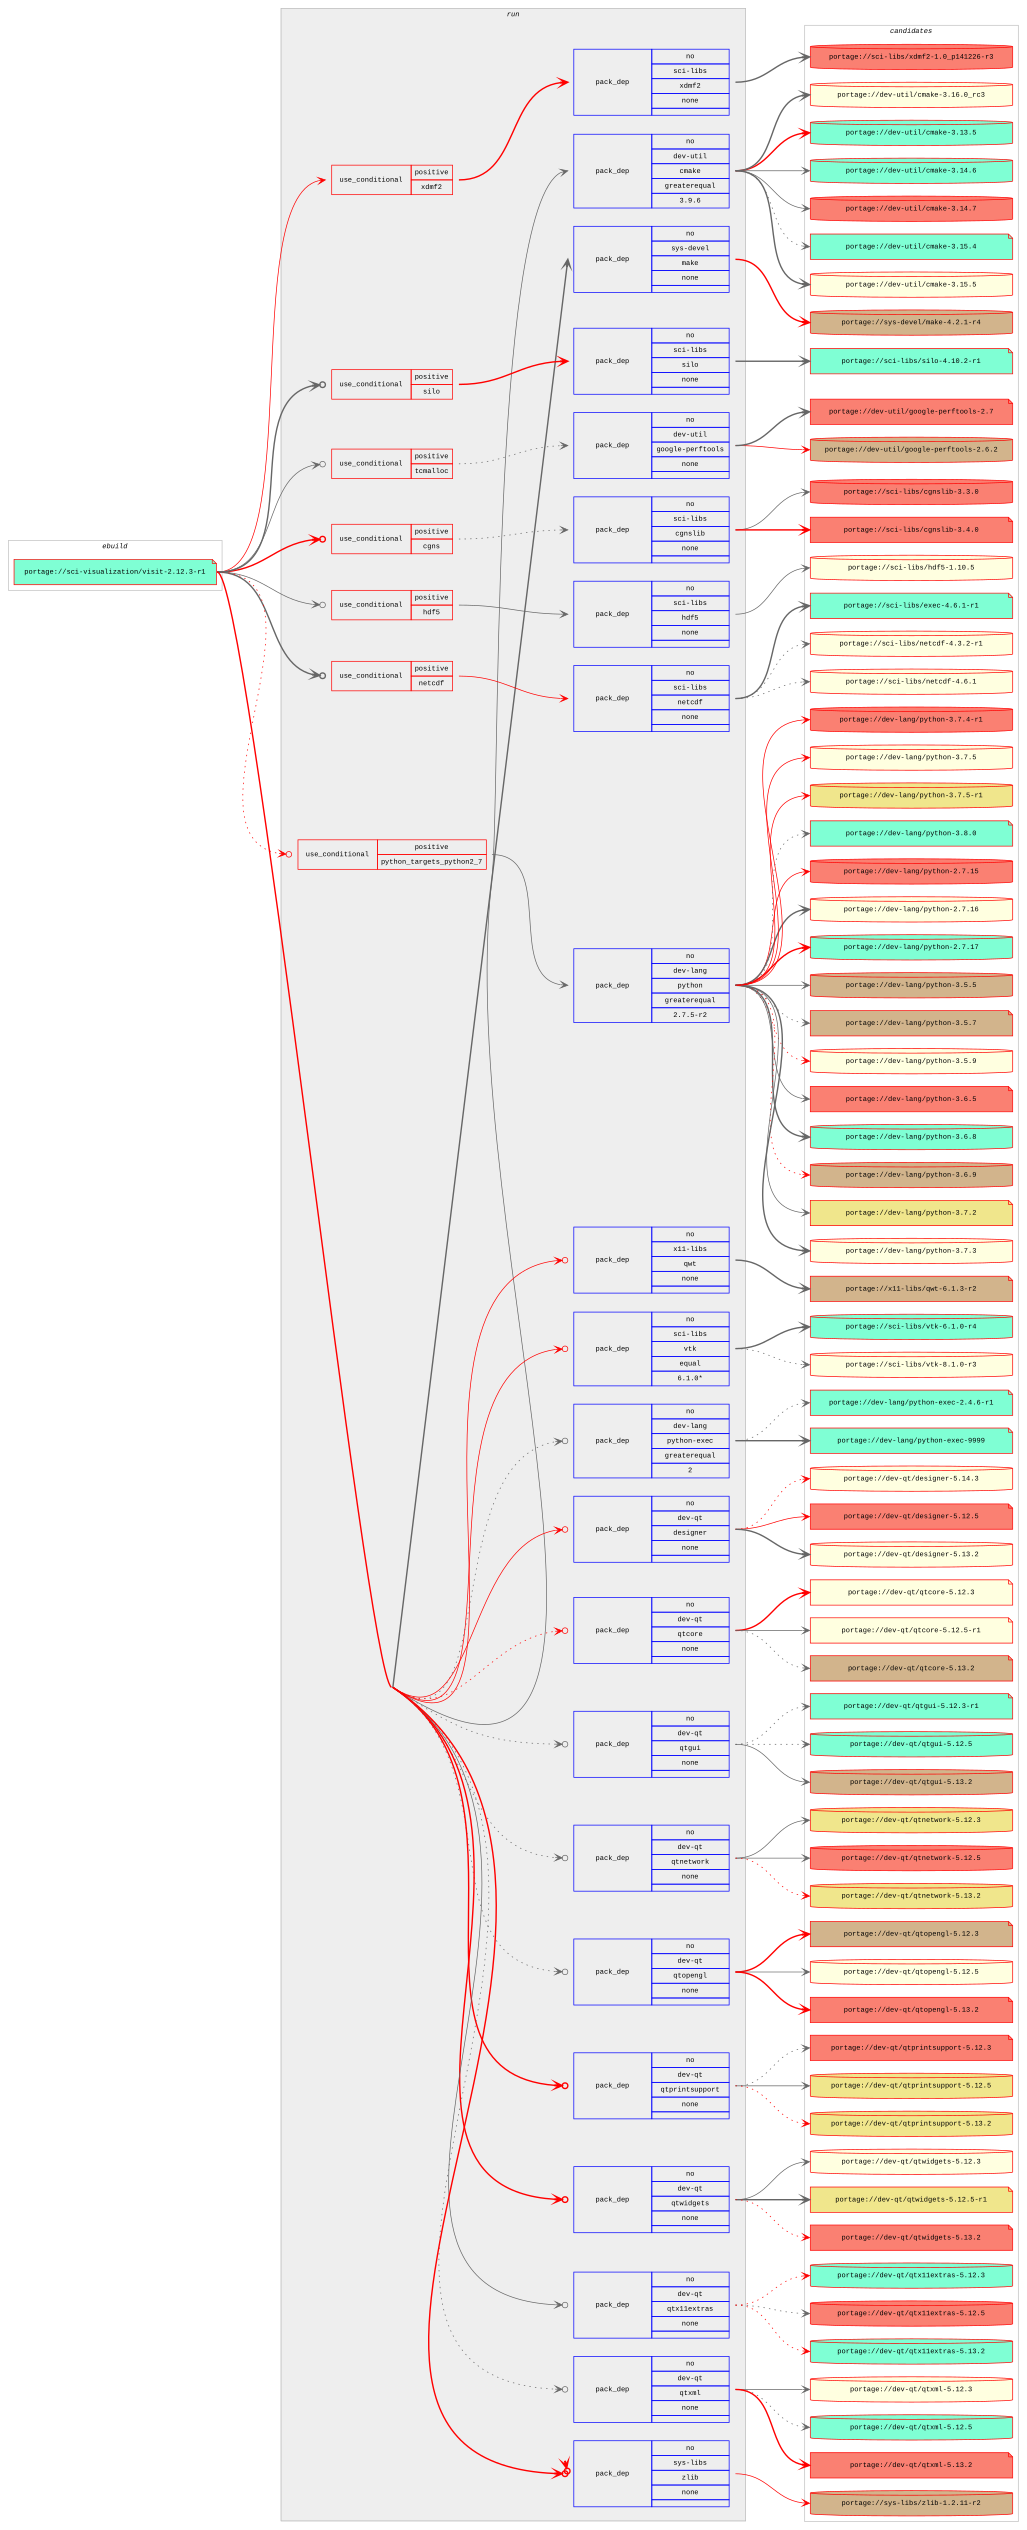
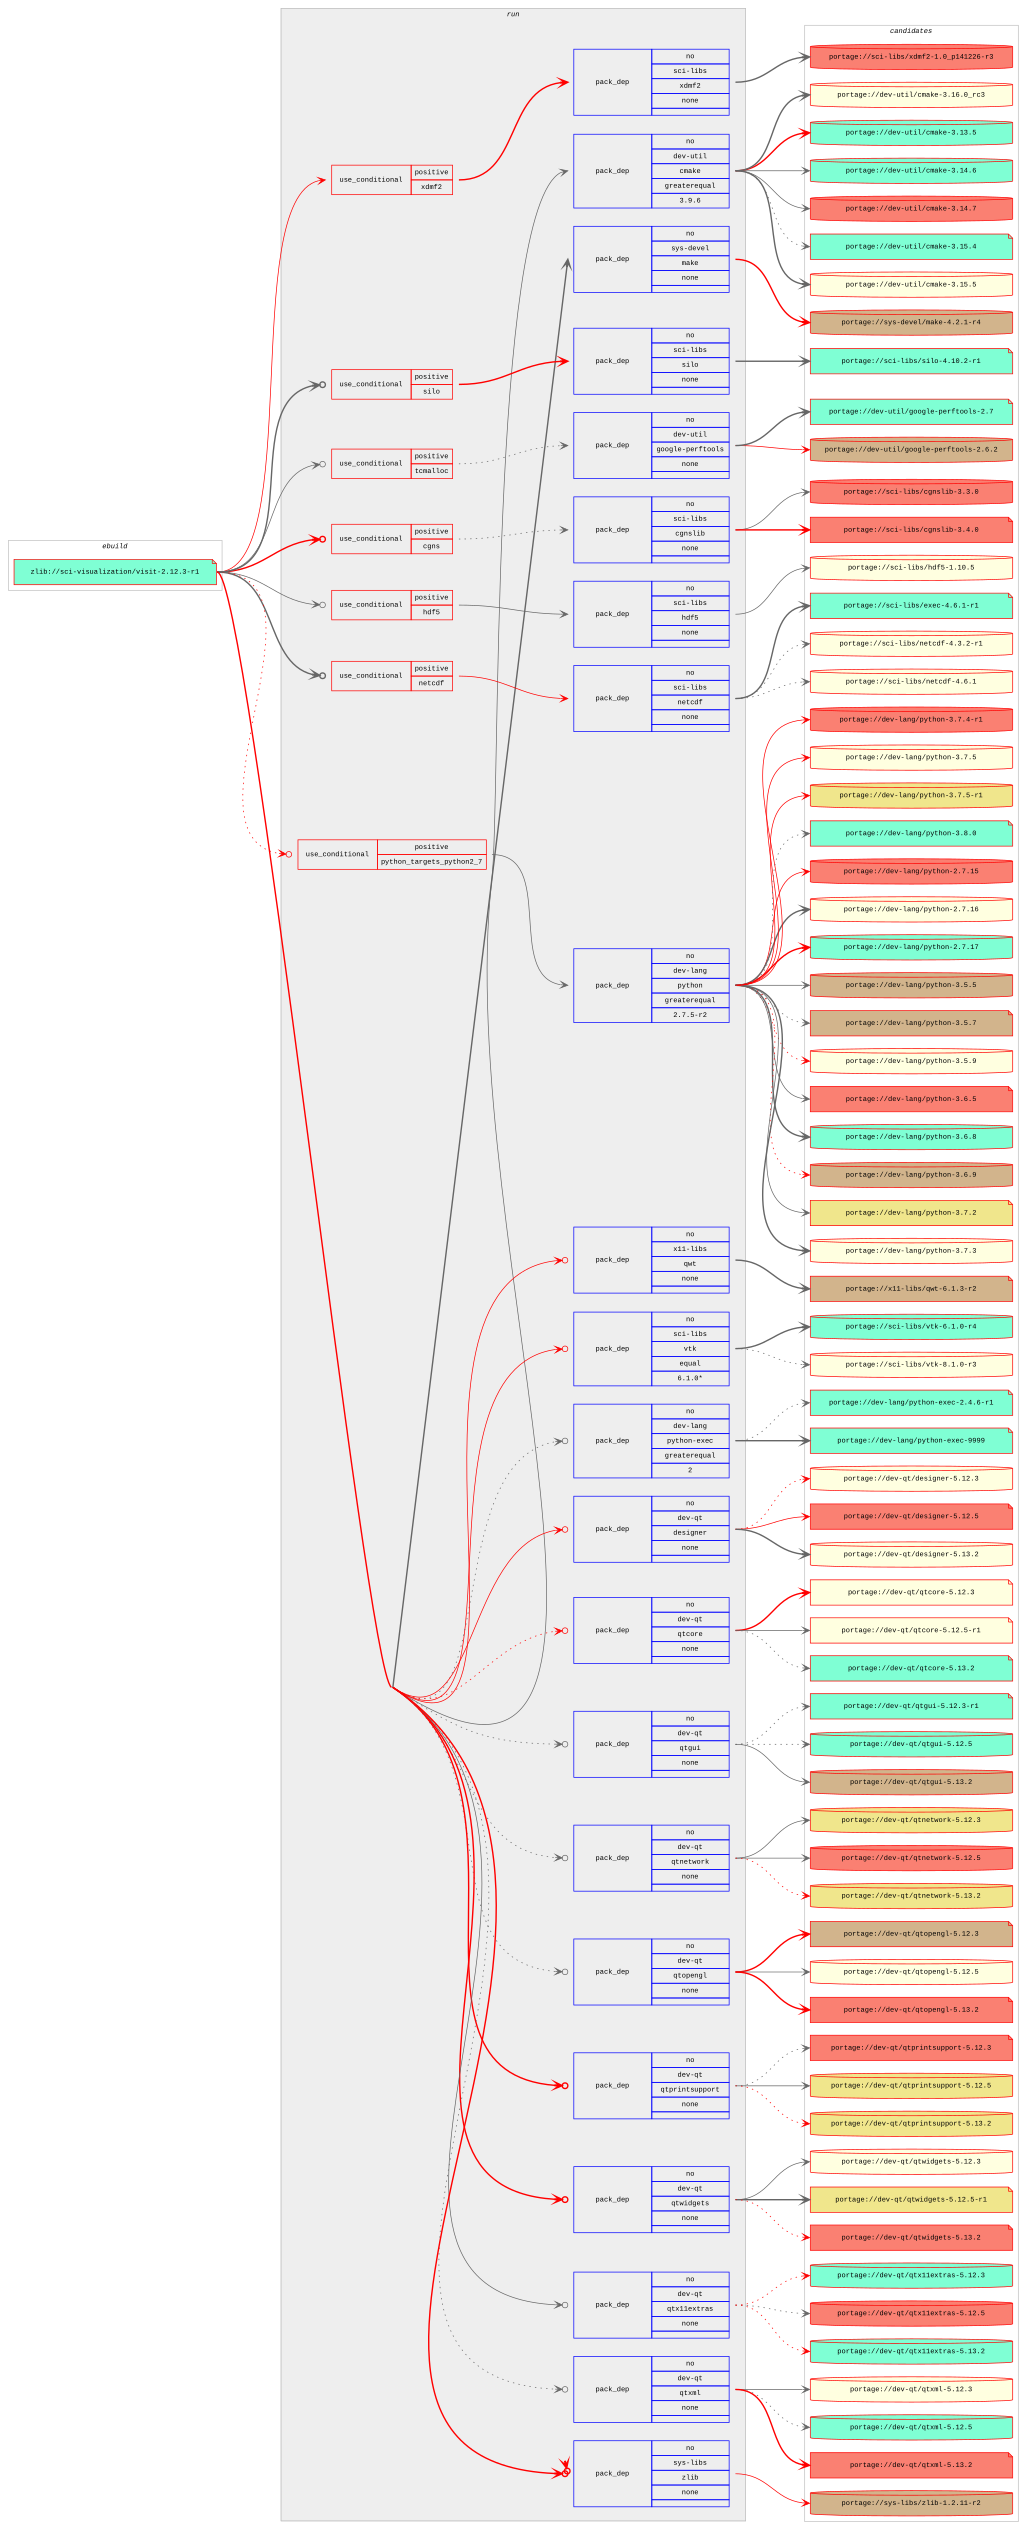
(912, 412) -> (912, 412)
(115, 572) -> (115, 572)
(912, 1479) -> (912, 1479)
(912, 1668) -> (912, 1668)
